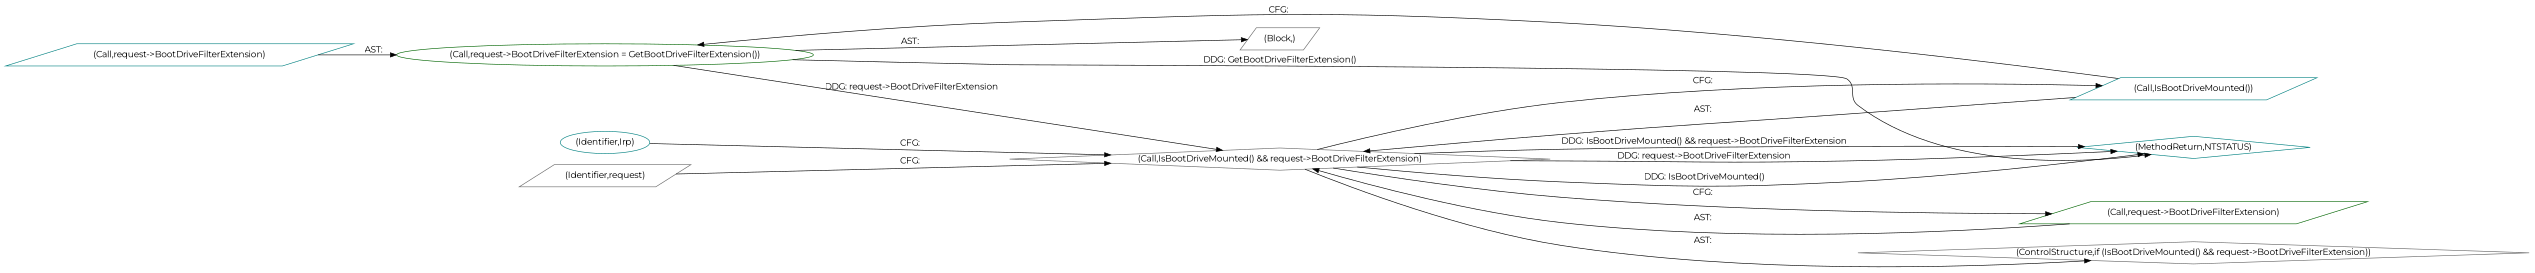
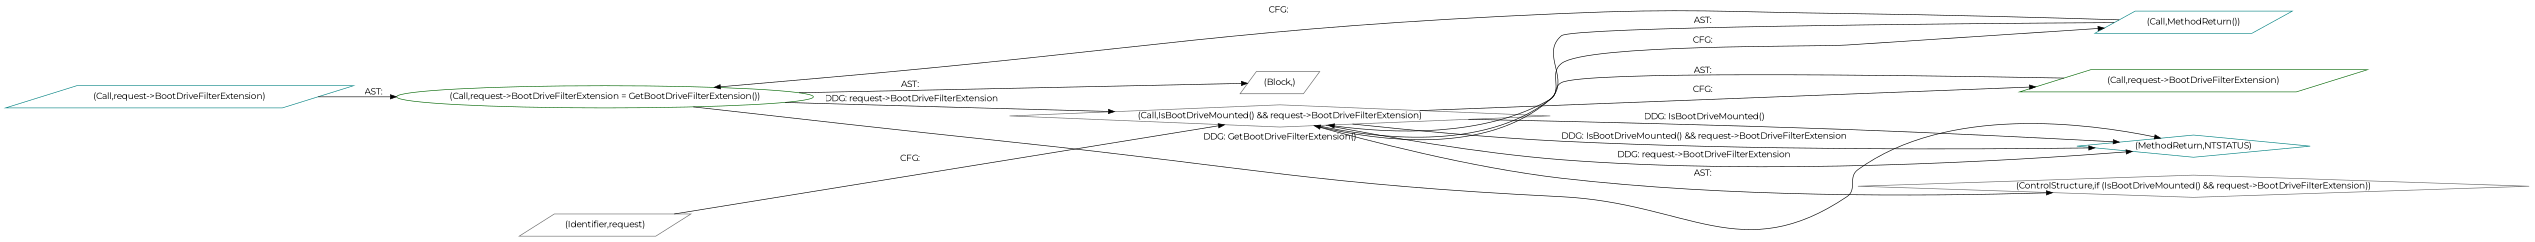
(2194, 89) -> (2194, 22)
(605, 142) -> none
